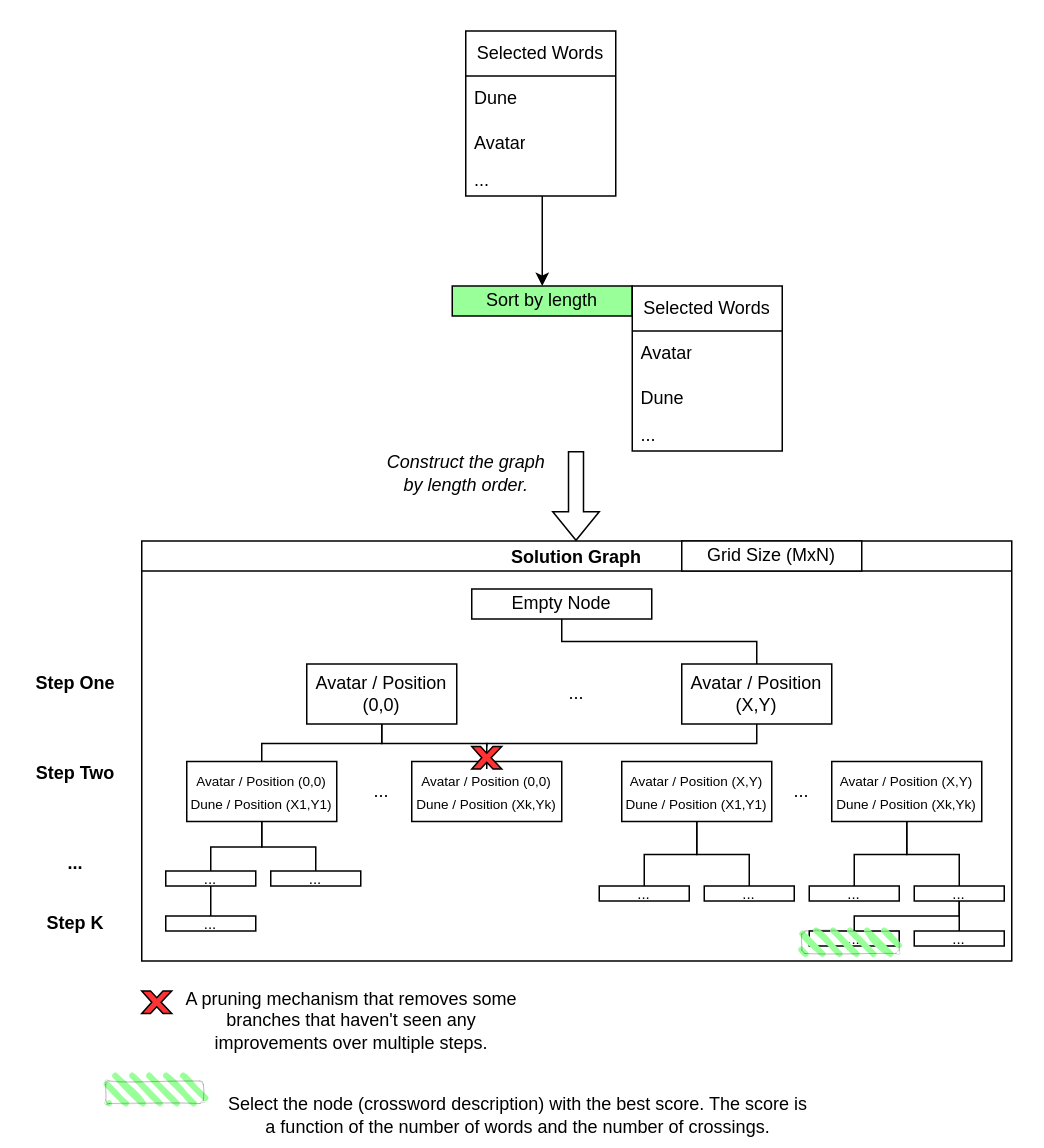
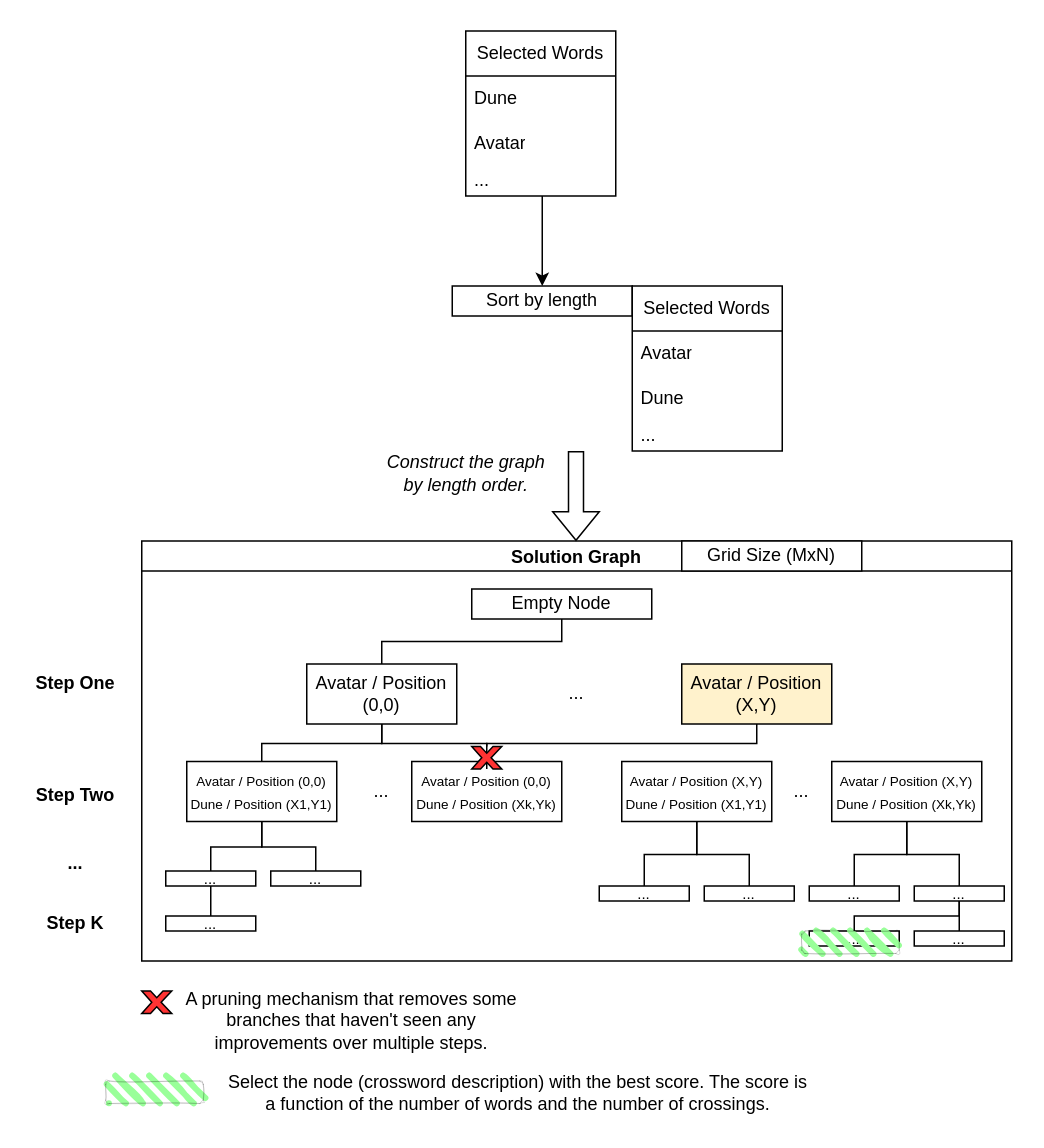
(542, 301) -> (542, 301)
none -> (460, 641)
(671, 641) -> none
(757, 694) -> (757, 694)
(76, 773) -> (76, 796)
(518, 1115) -> (518, 1092)
